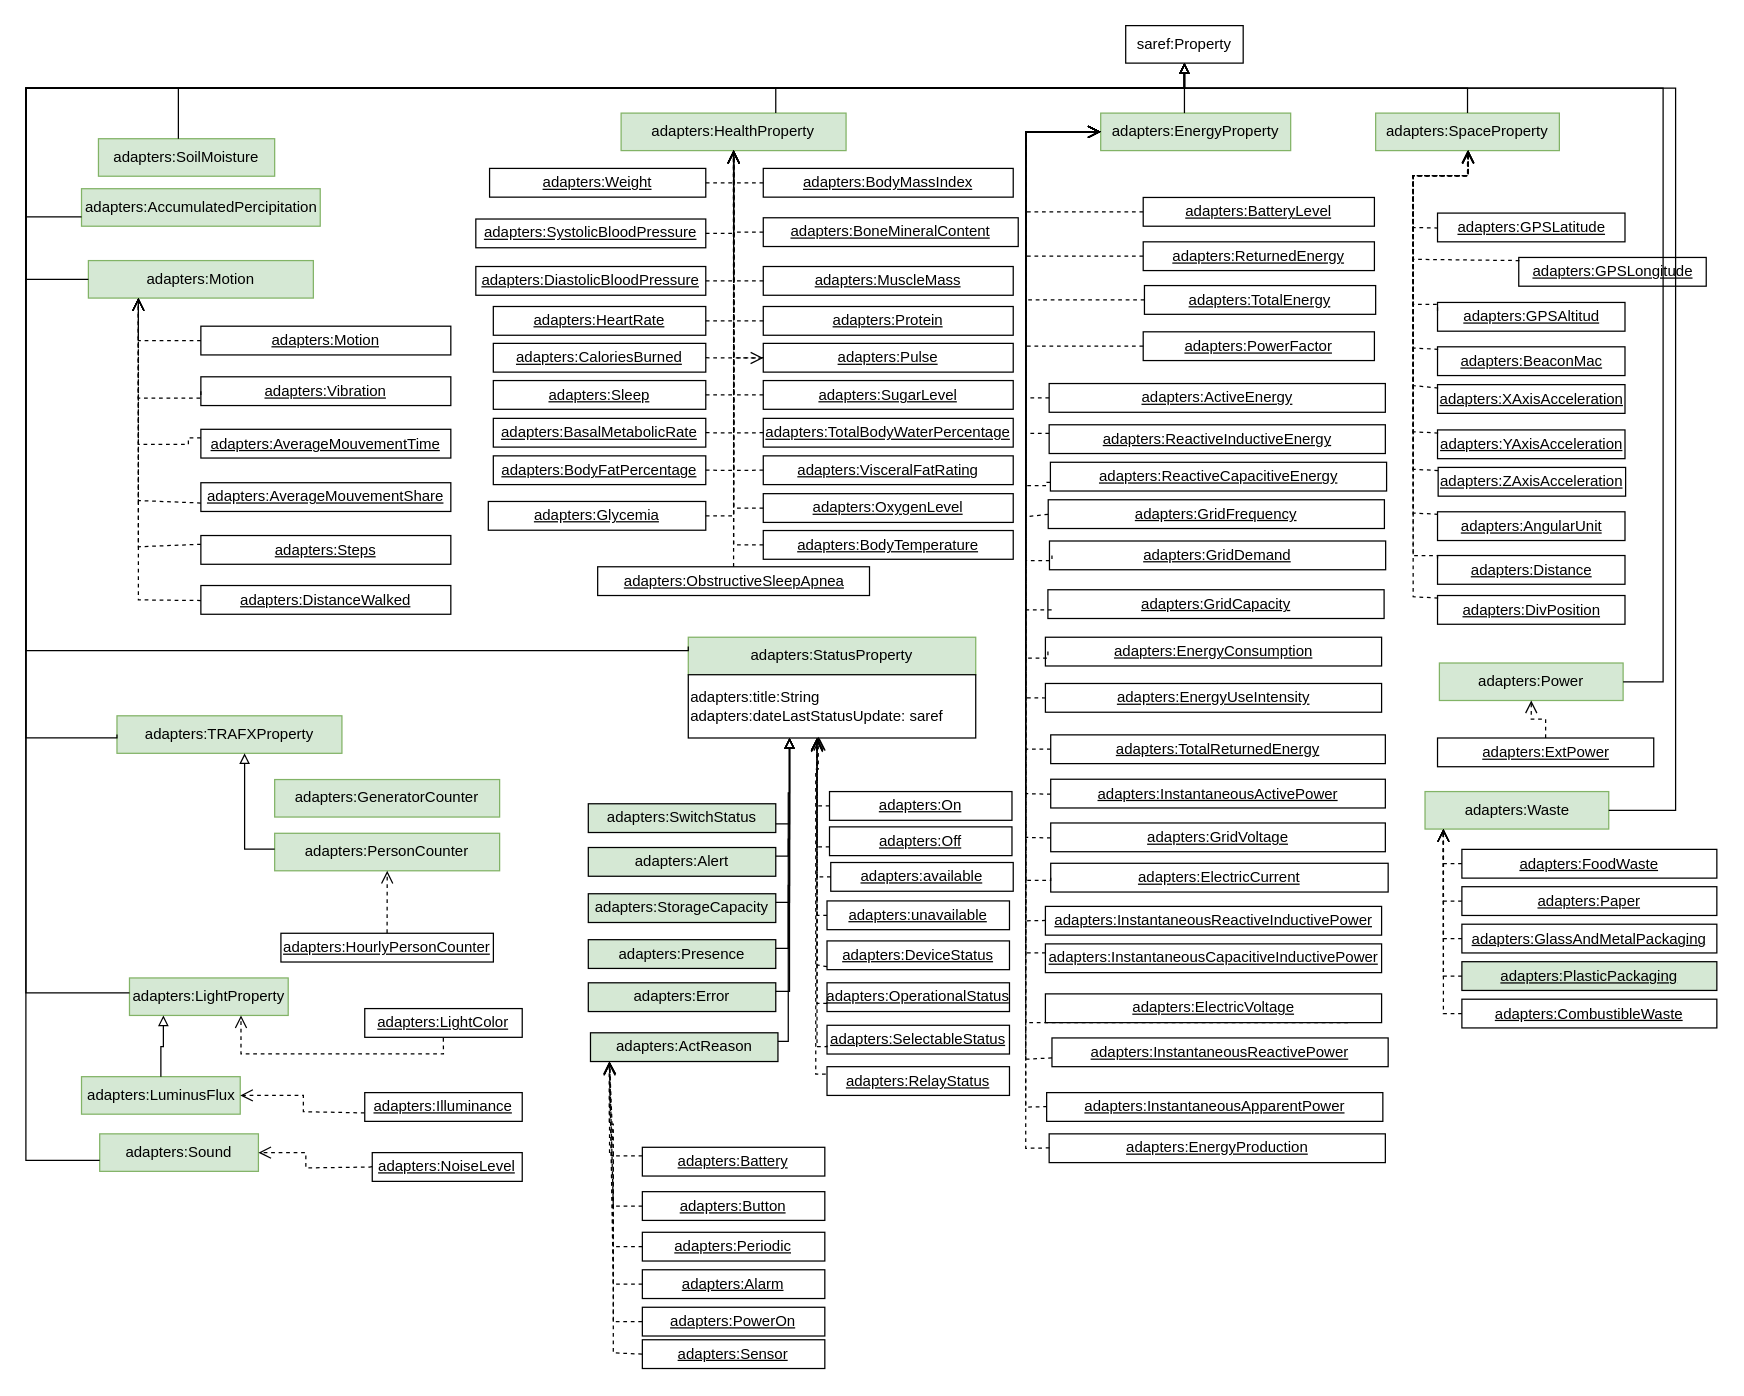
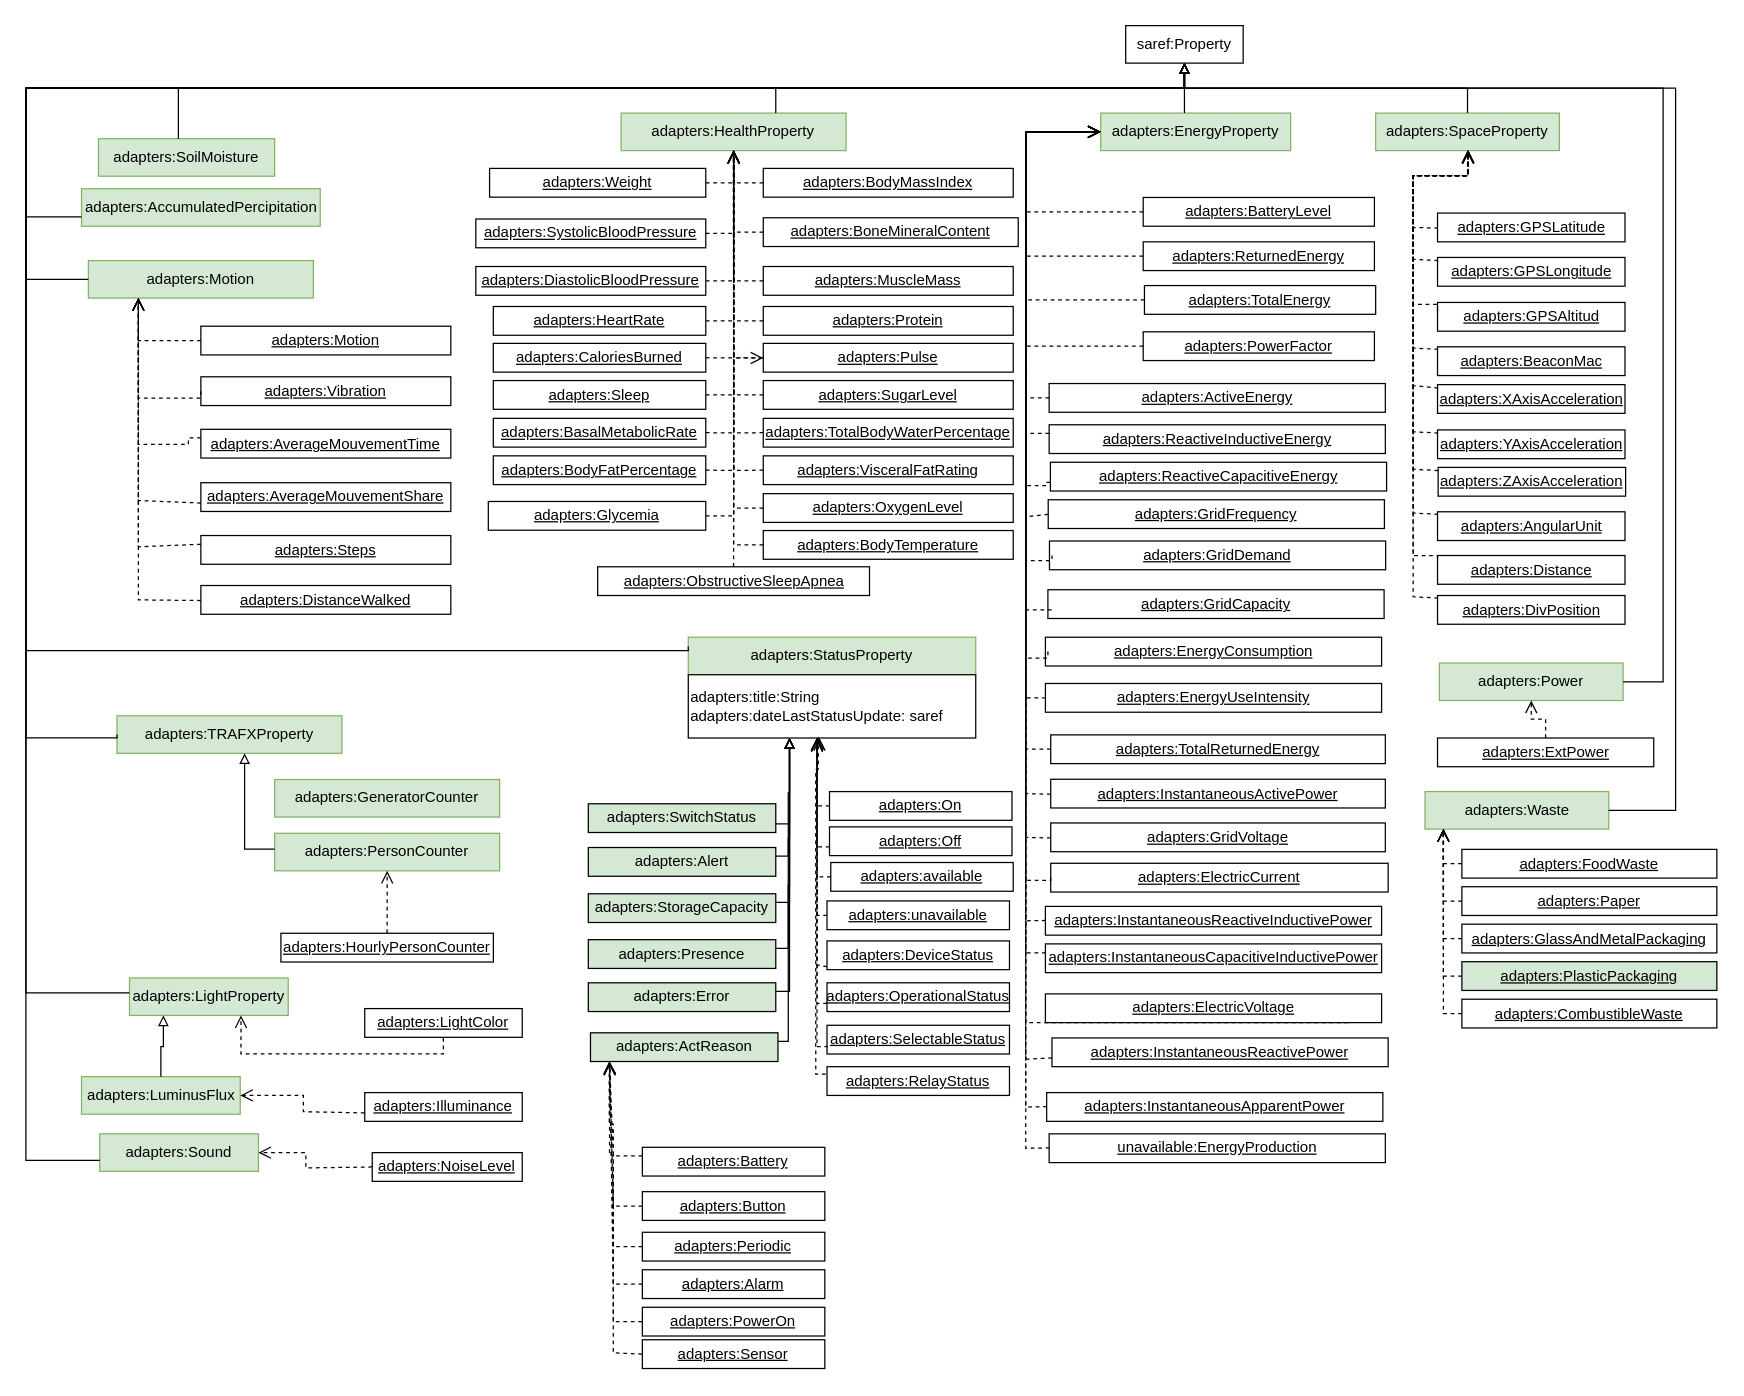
(1613, 272) -> (1531, 272)
(1218, 1148) -> (1218, 1148)
